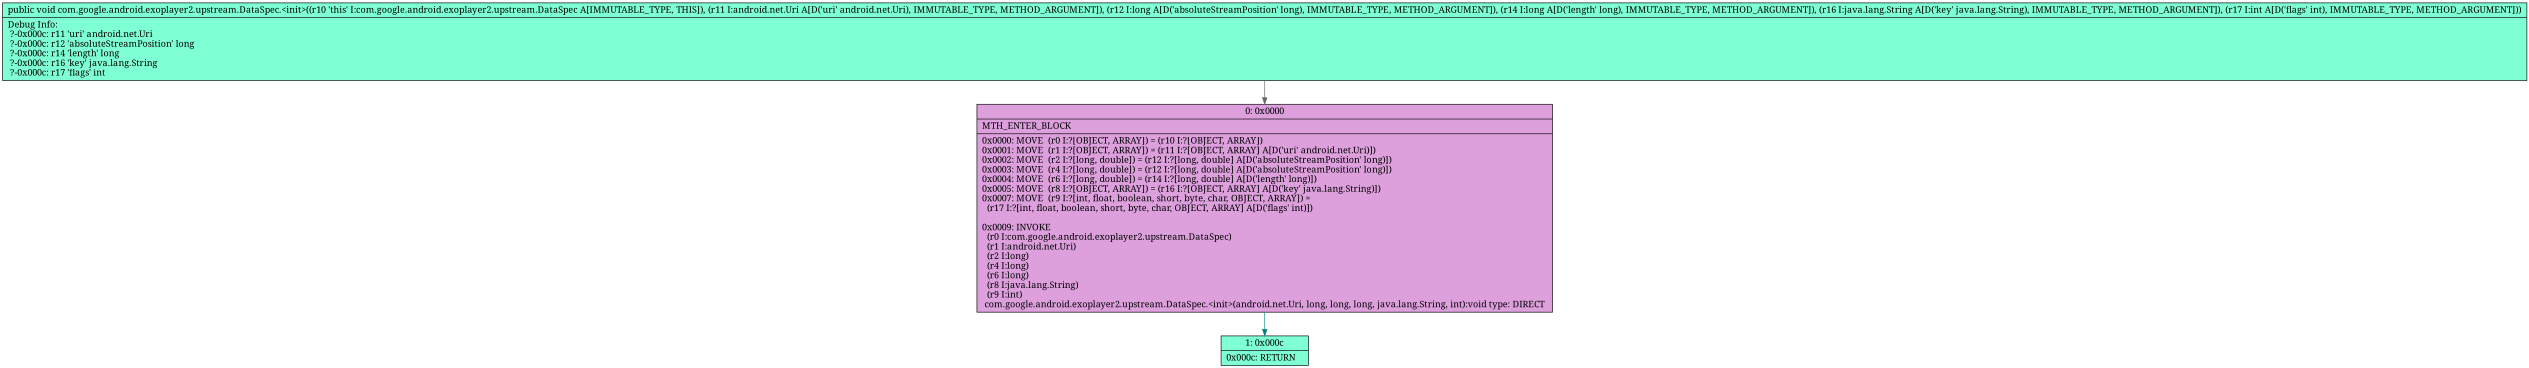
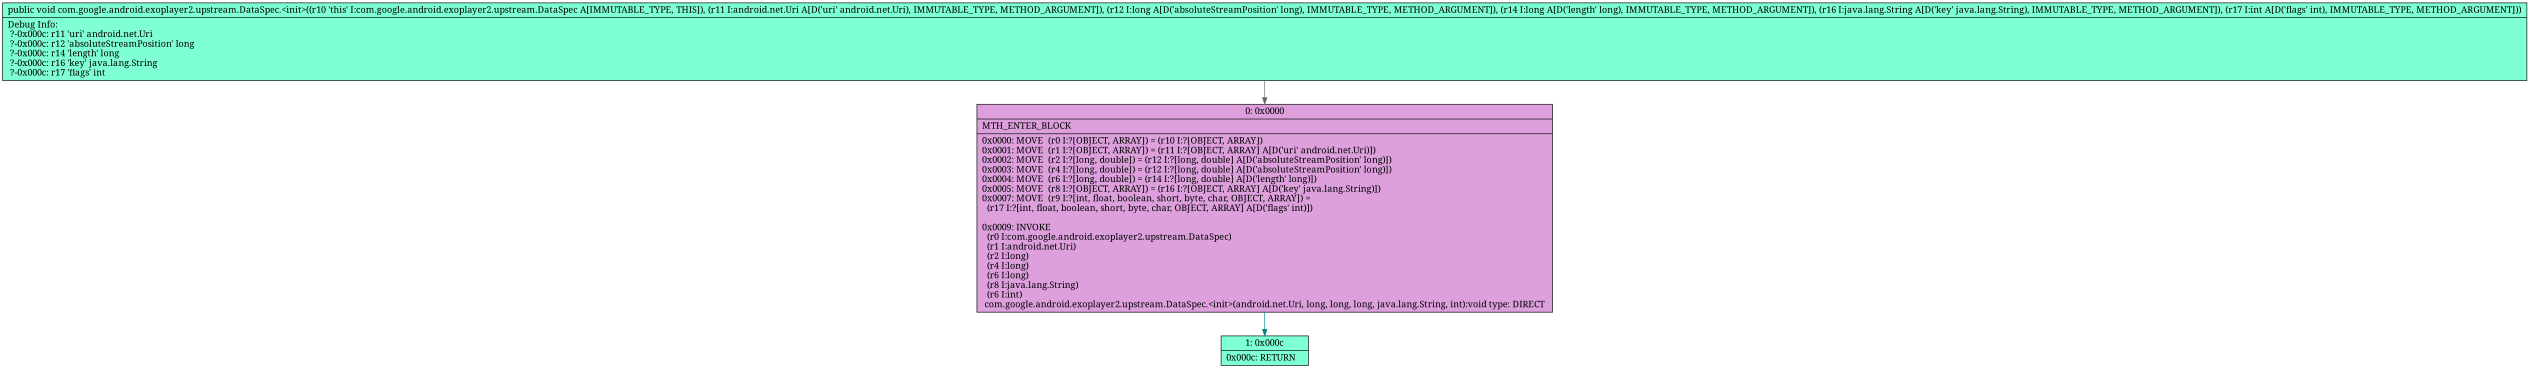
(1002, 295) -> (1002, 295)
